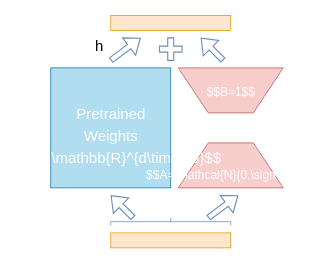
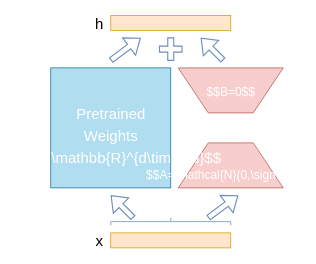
(99, 45) -> (99, 23)
(231, 90) -> (231, 90)
none -> (99, 240)
